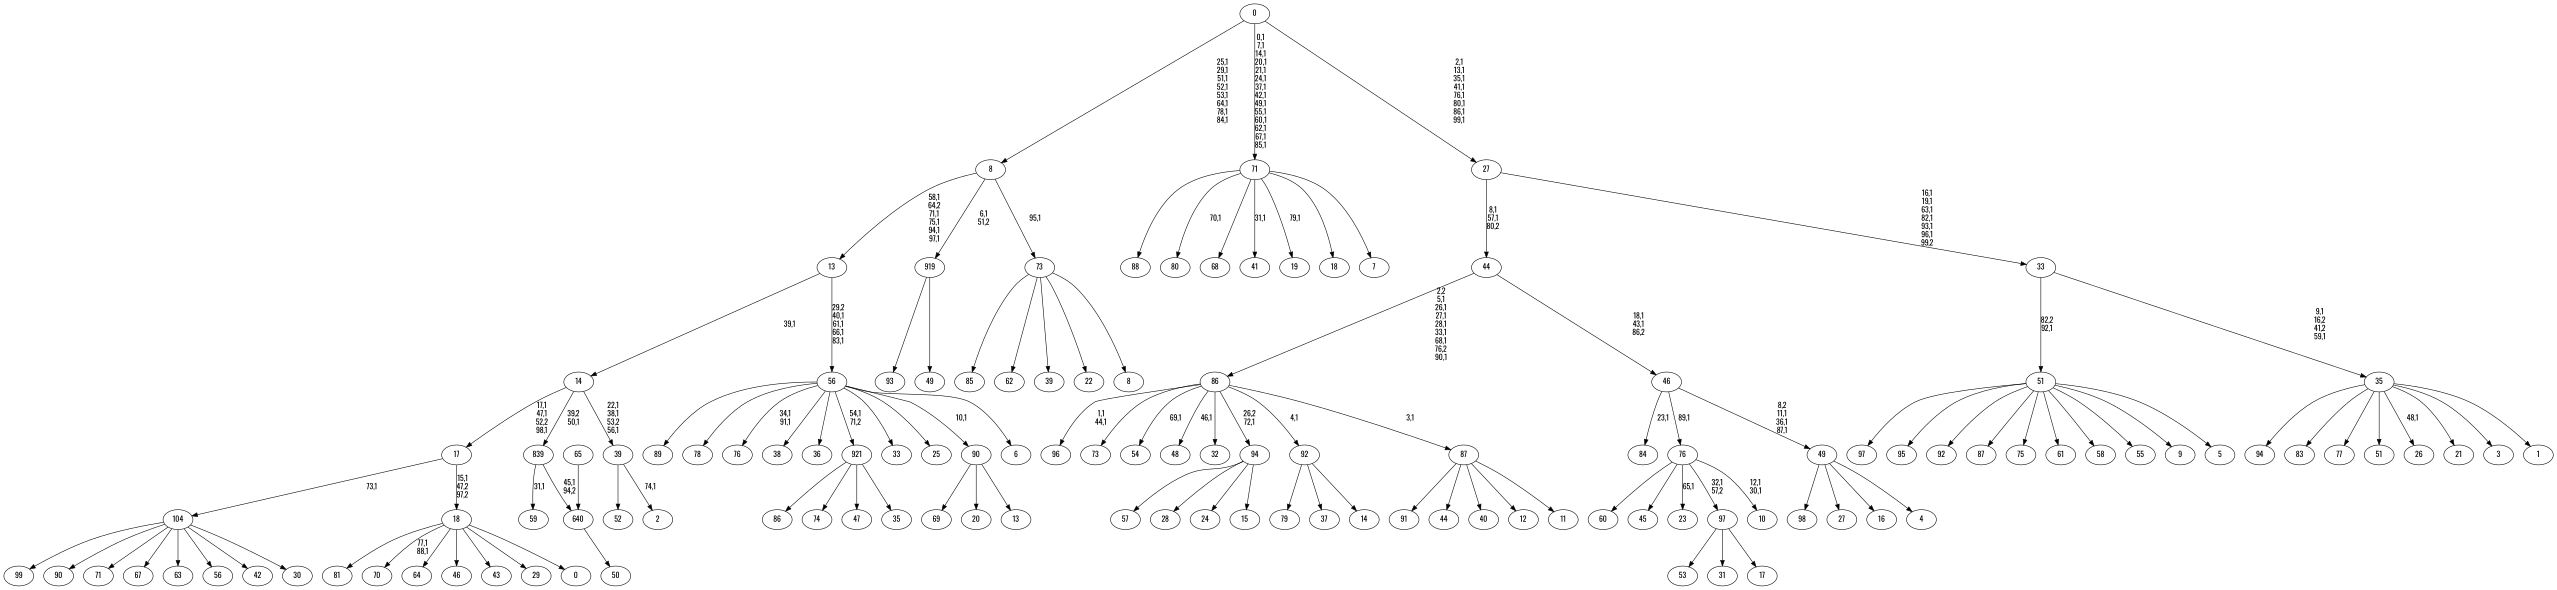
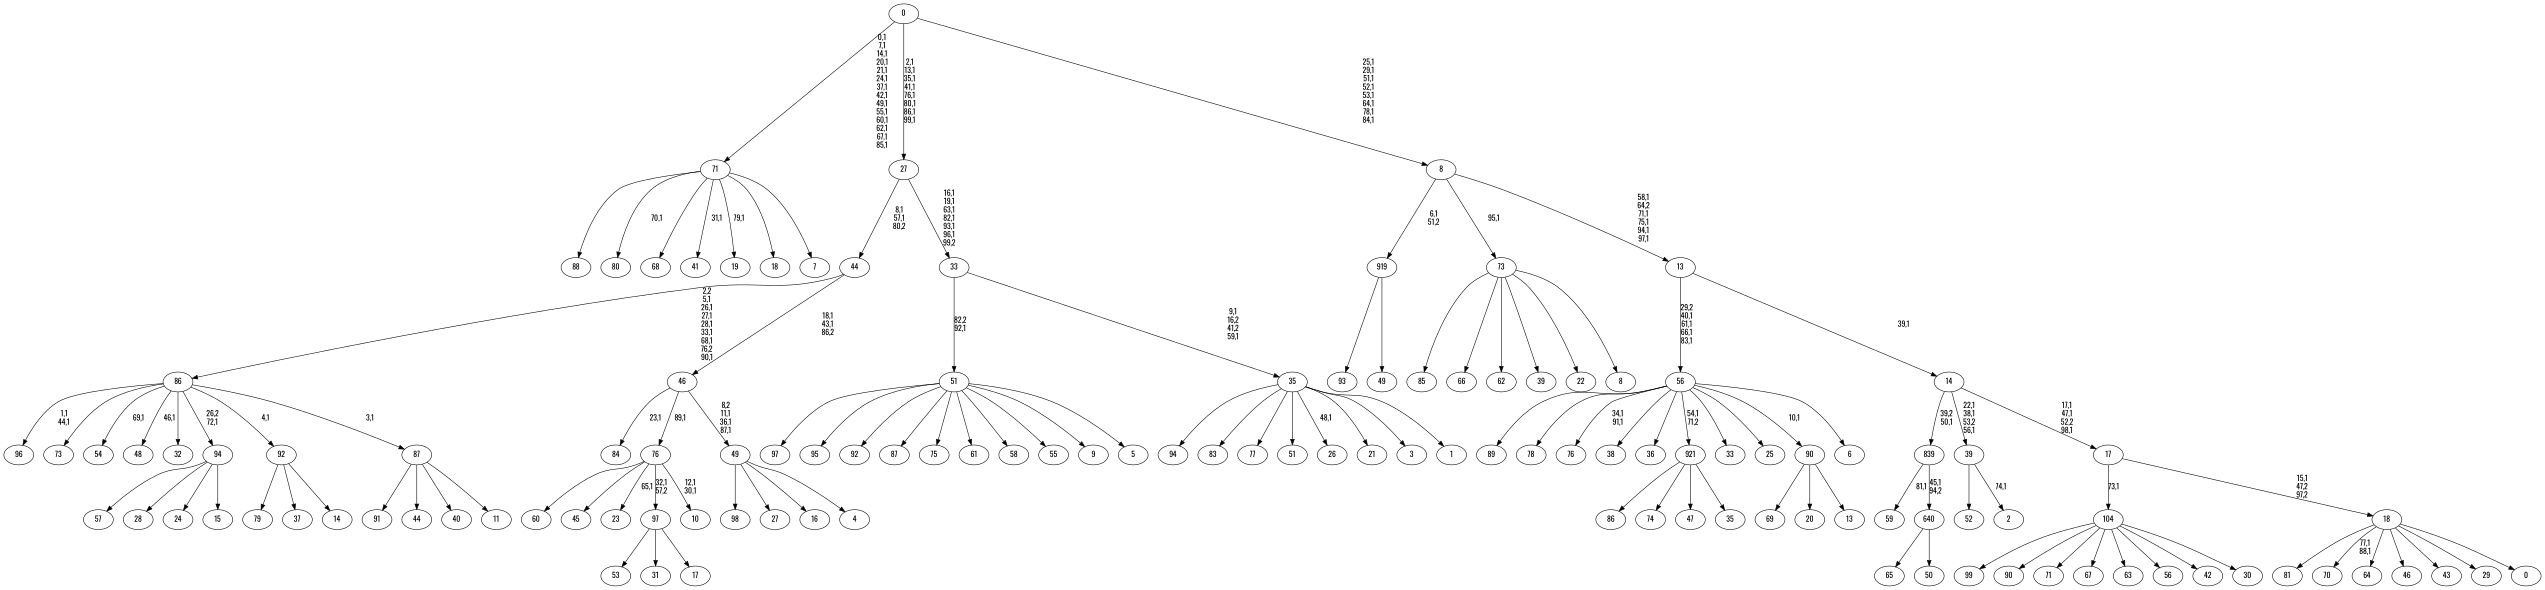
none -> (1462, 382)
(578, 485) -> (1911, 546)
(540, 487) -> (1921, 487)
(1523, 520) -> none
